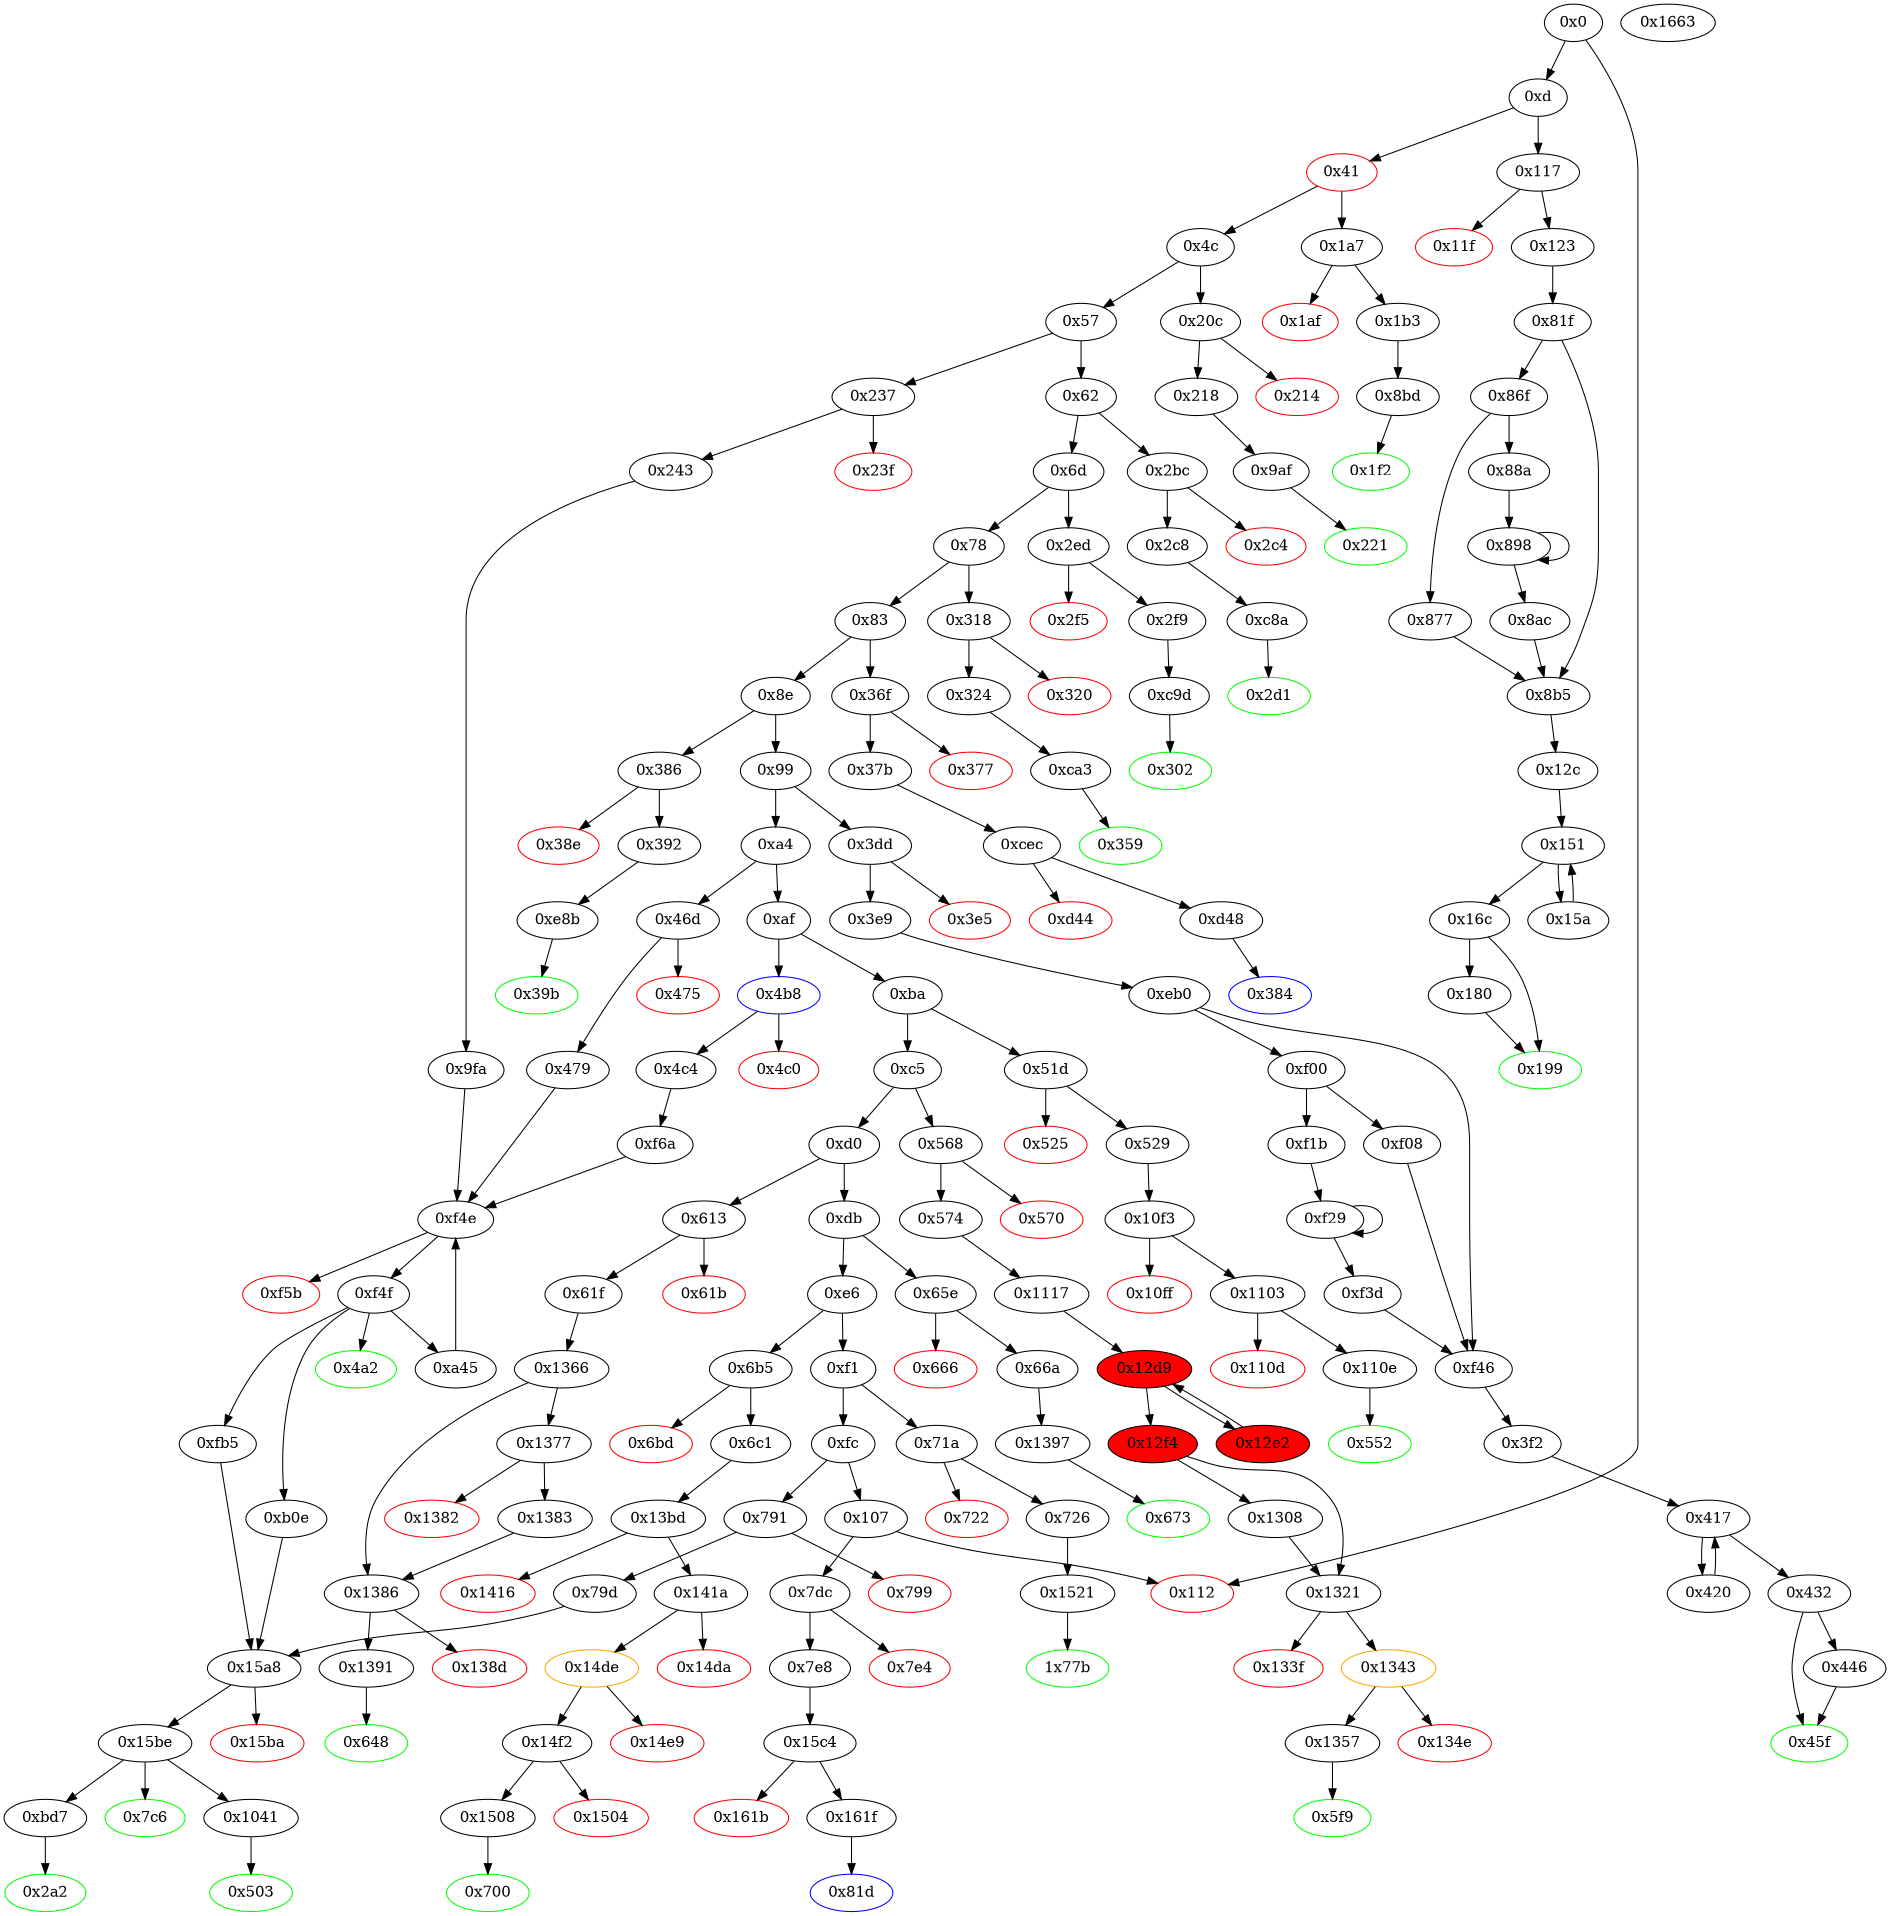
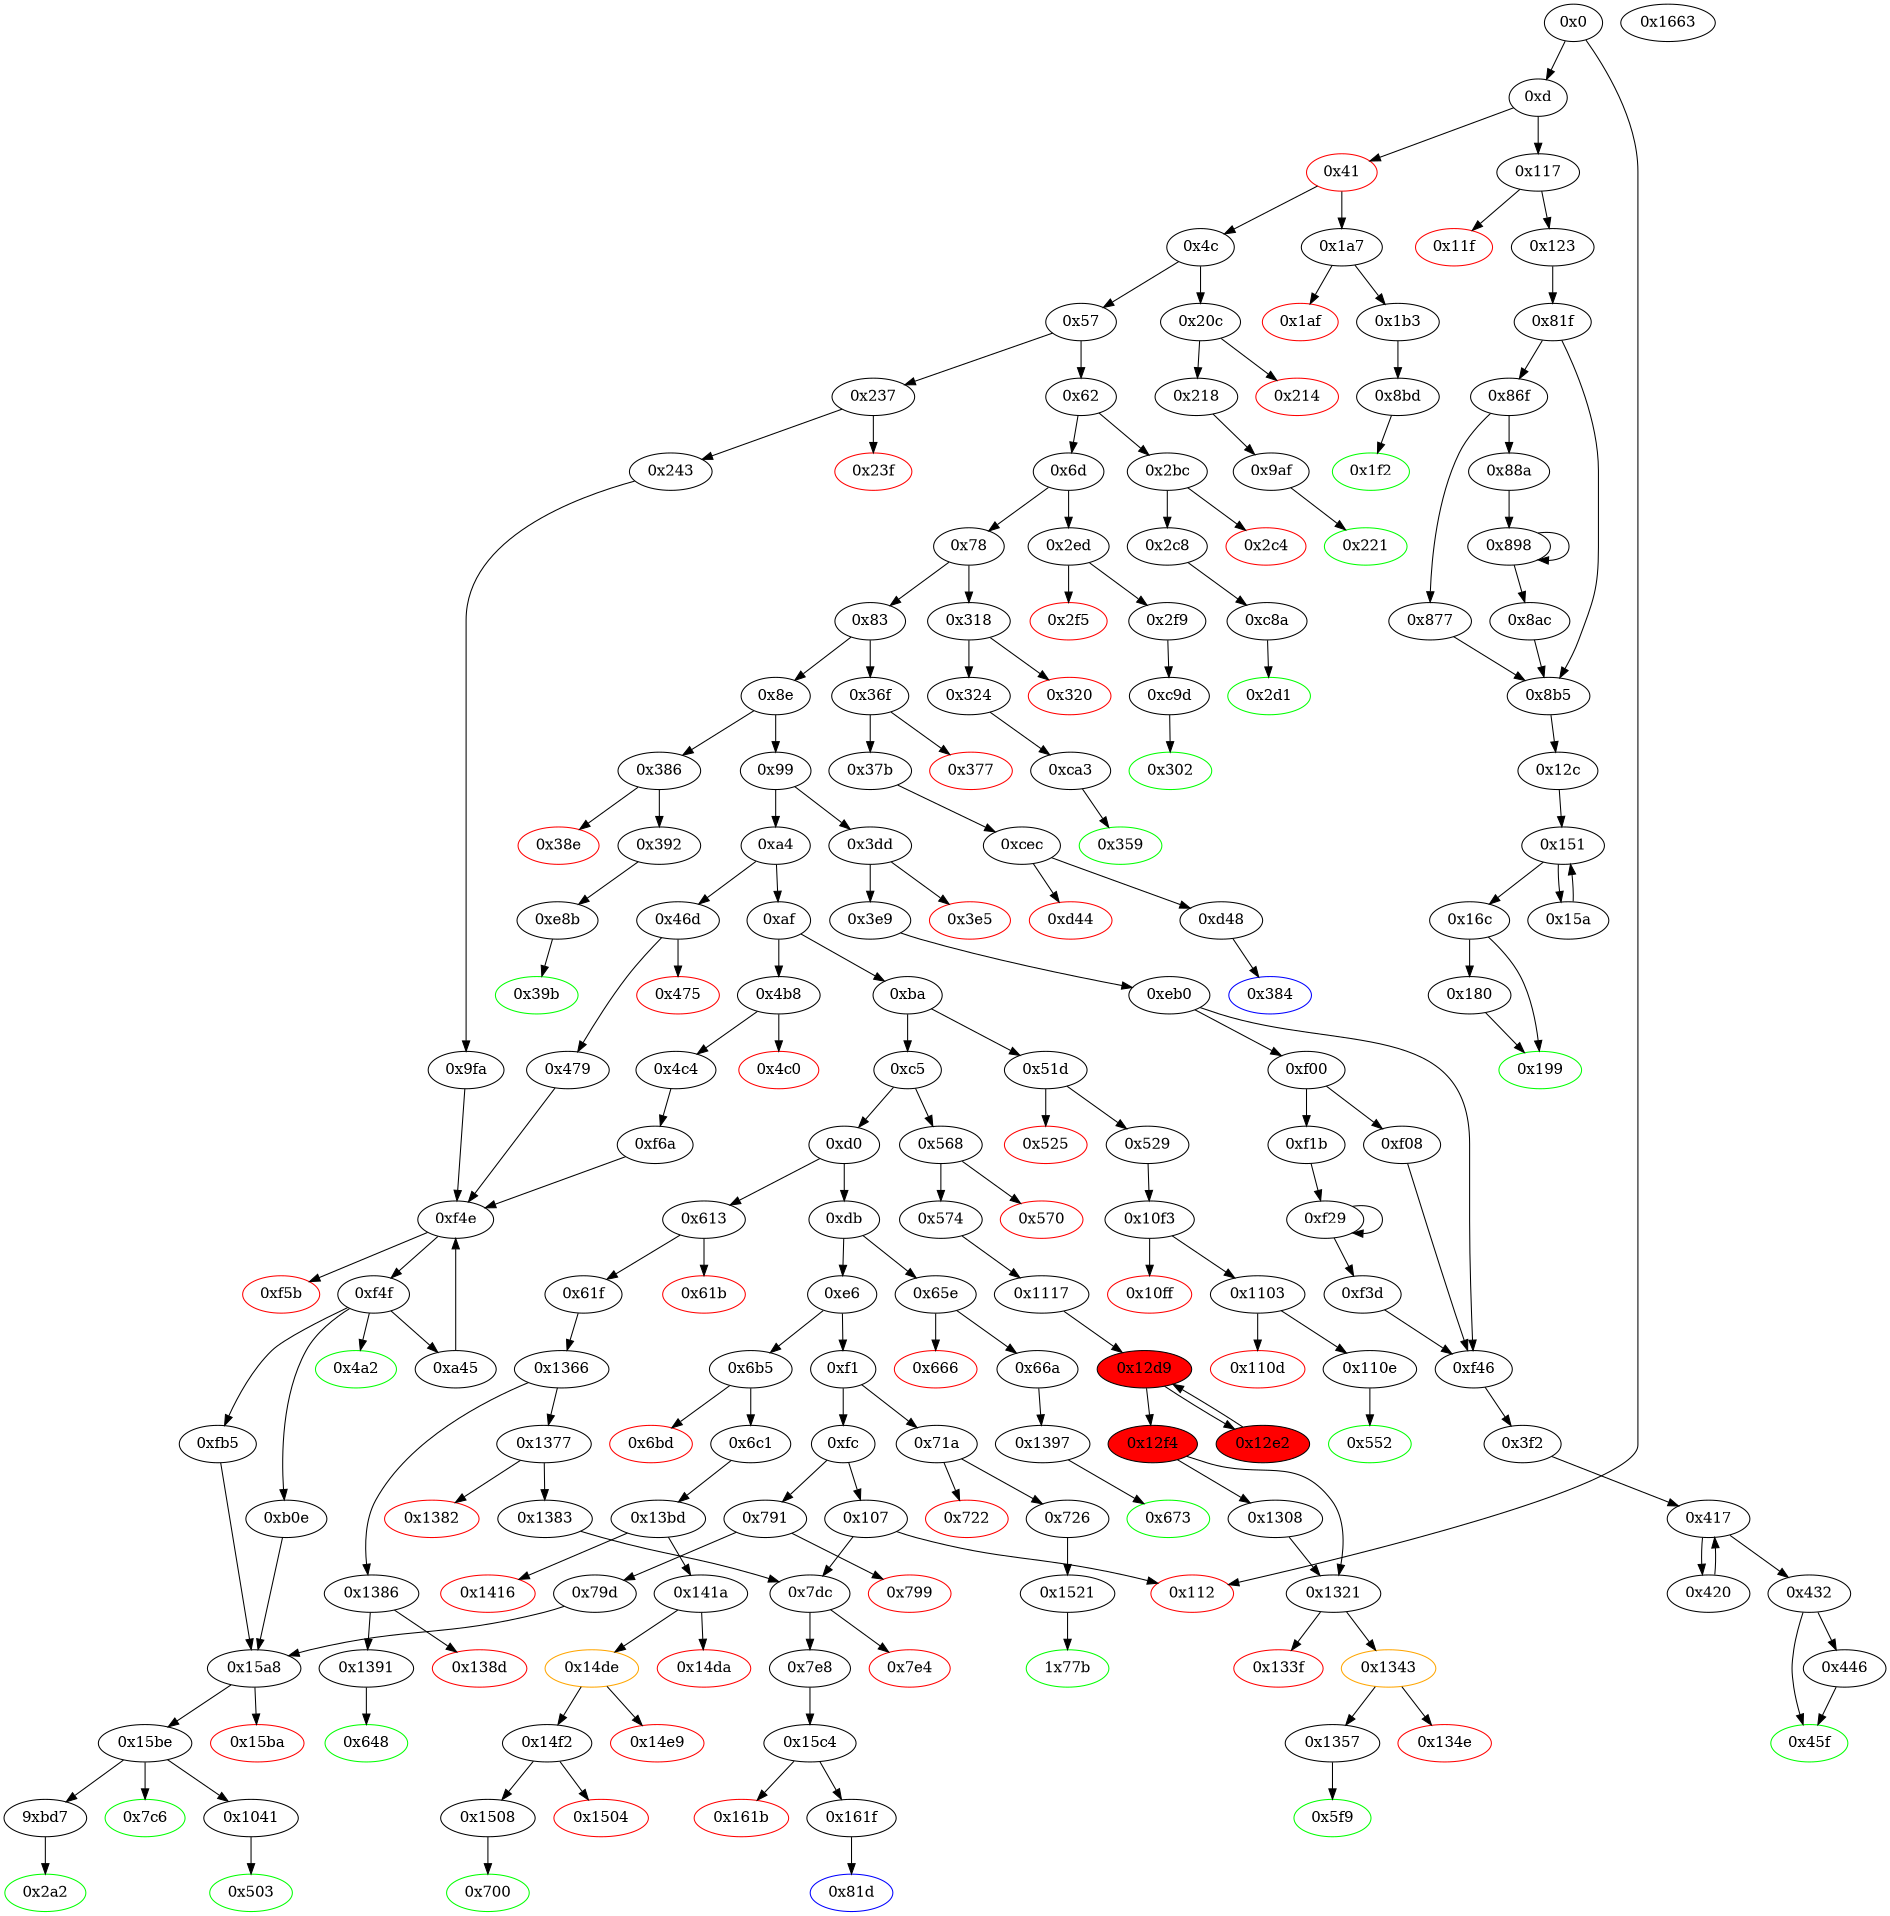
(779, 995) -> (779, 995)
(463, 1554) -> (665, 1553)
(45, 1818) -> (45, 1818)
